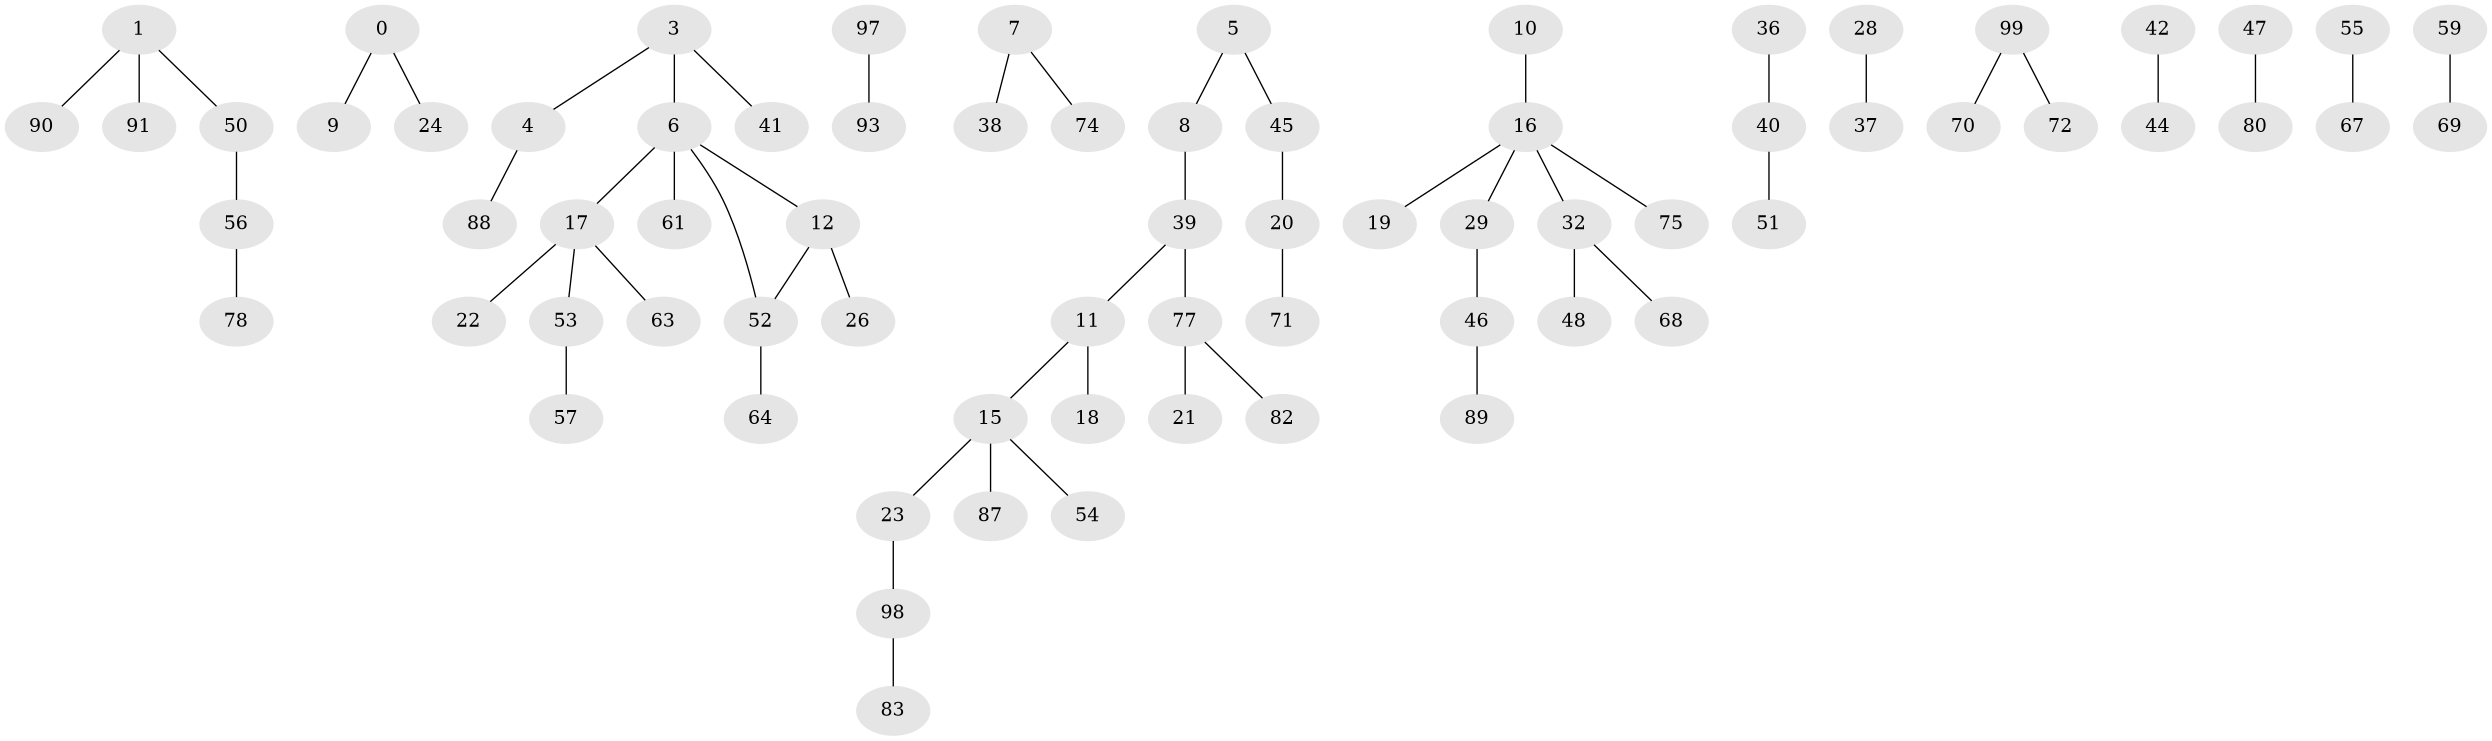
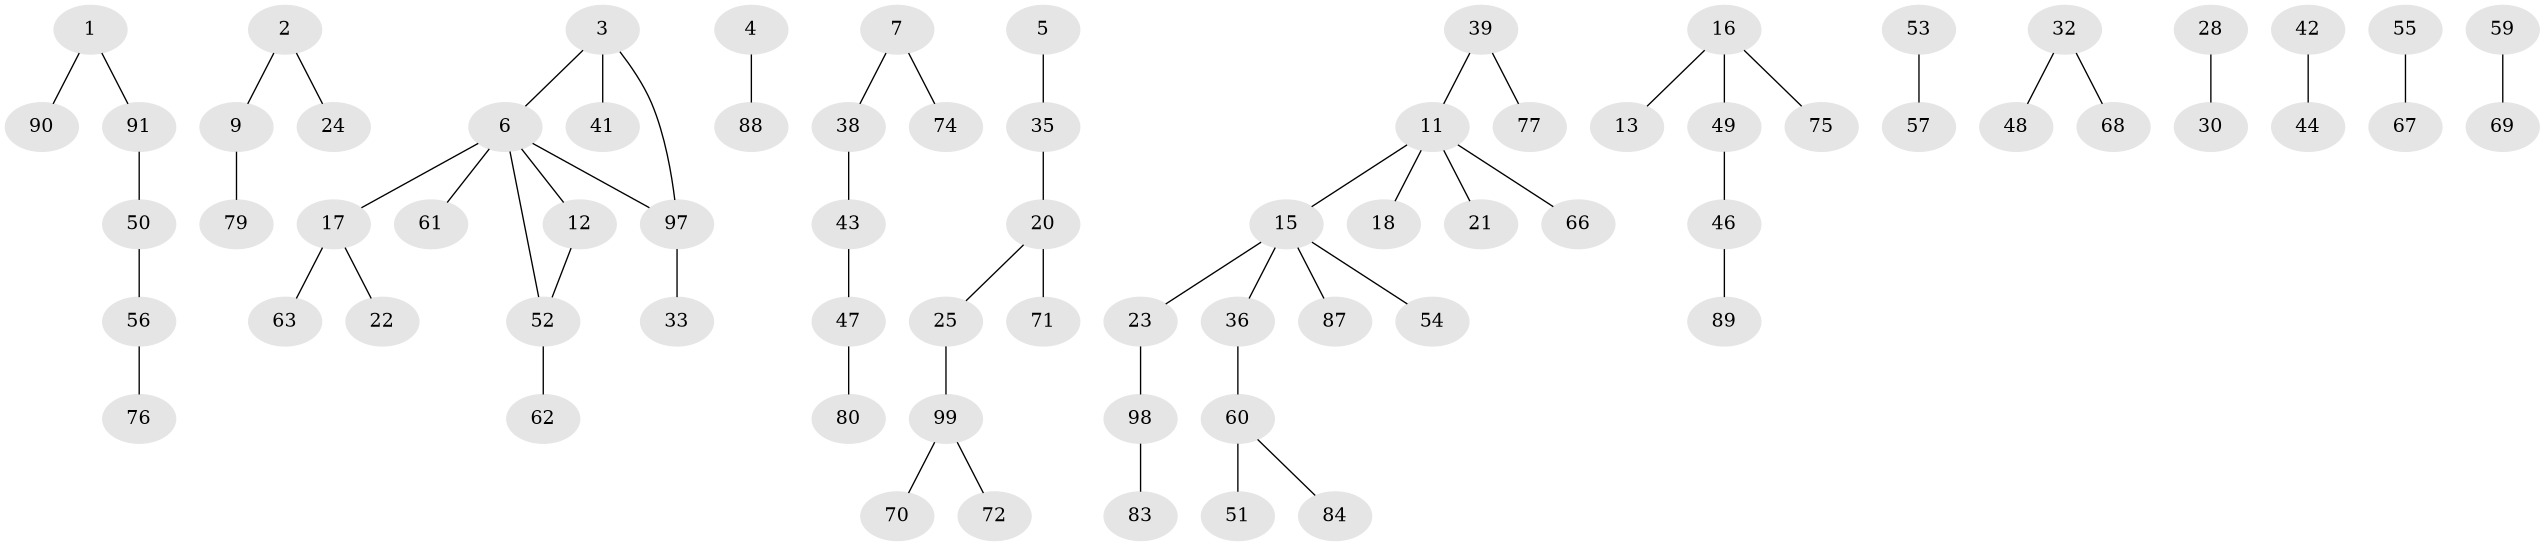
(382, 30) -> (285, 30)
(1526, 30) -> none
(188, 78) -> (139, 176)
(601, 78) -> (658, 122)
(869, 127) -> (677, 322)
(1185, 127) -> none
(1282, 127) -> (1043, 127)
(1769, 127) -> (1238, 419)
(1866, 127) -> (2211, 127)
none -> (591, 176)
(1550, 176) -> none
none -> (236, 224)
none -> (849, 224)
(1380, 224) -> (1627, 127)
(1477, 224) -> (1724, 127)
none -> (1578, 224)
(572, 273) -> none
none -> (1262, 273)
(236, 322) -> (139, 419)
(858, 322) -> none
none -> (946, 322)
(1185, 370) -> (1457, 176)
(761, 419) -> (543, 419)
(1282, 419) -> none
none -> (1335, 516)
